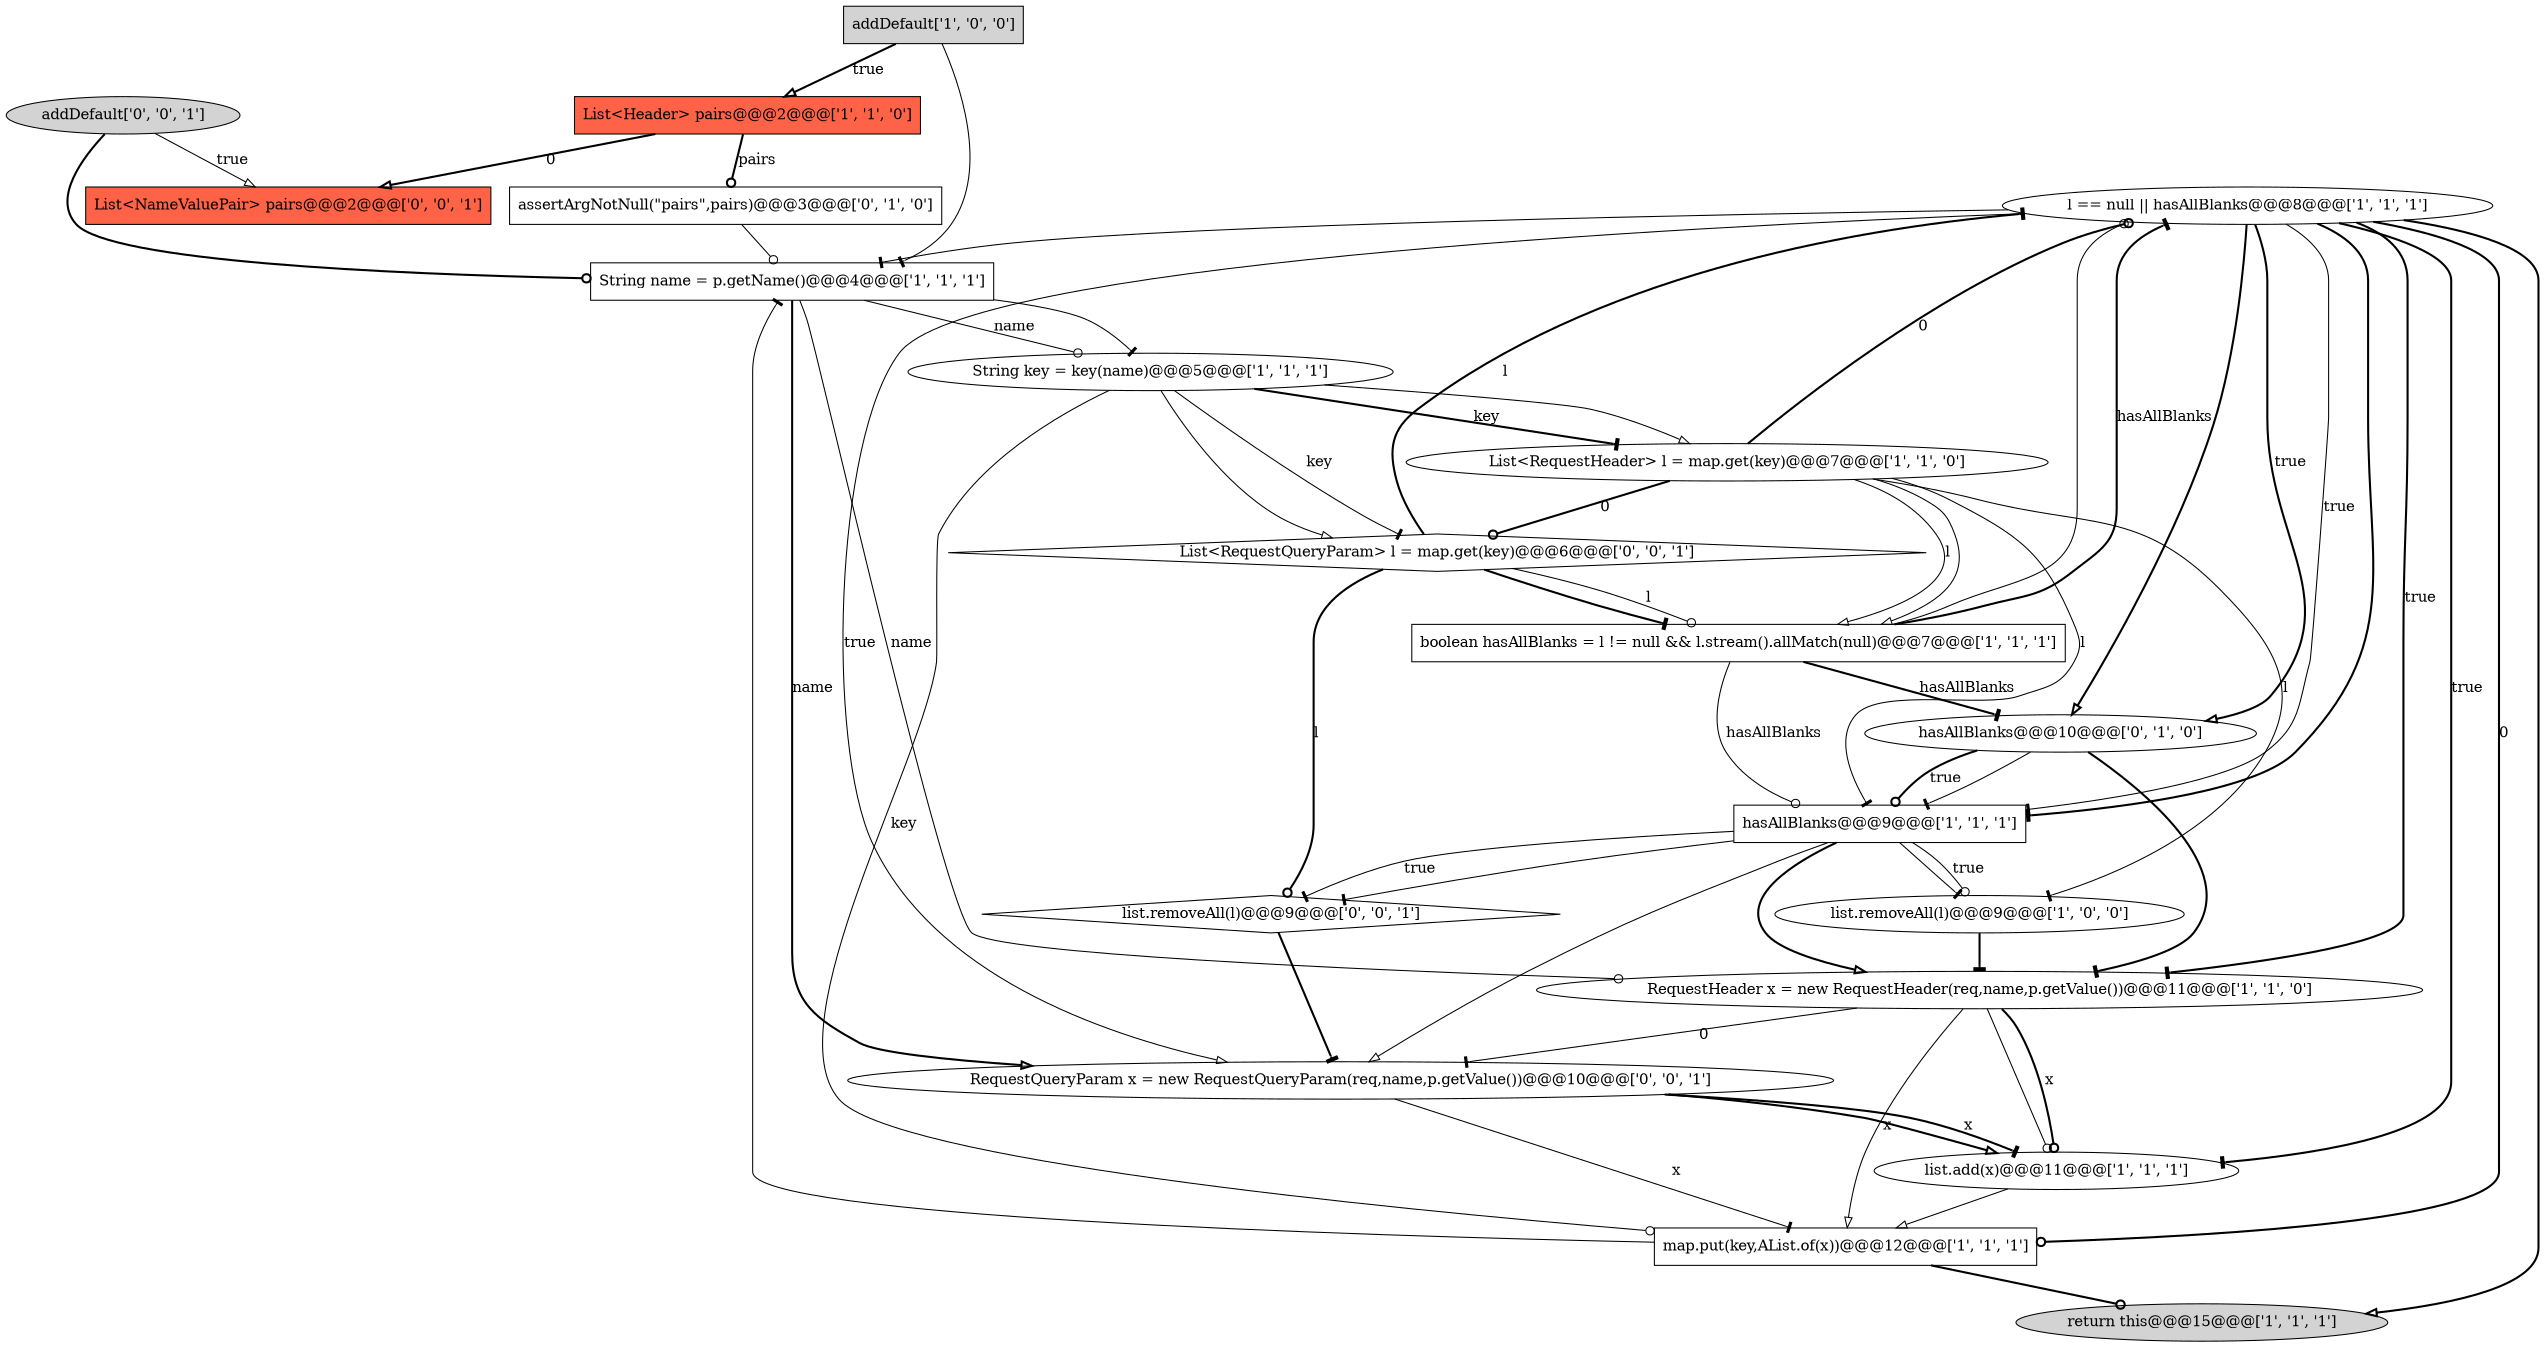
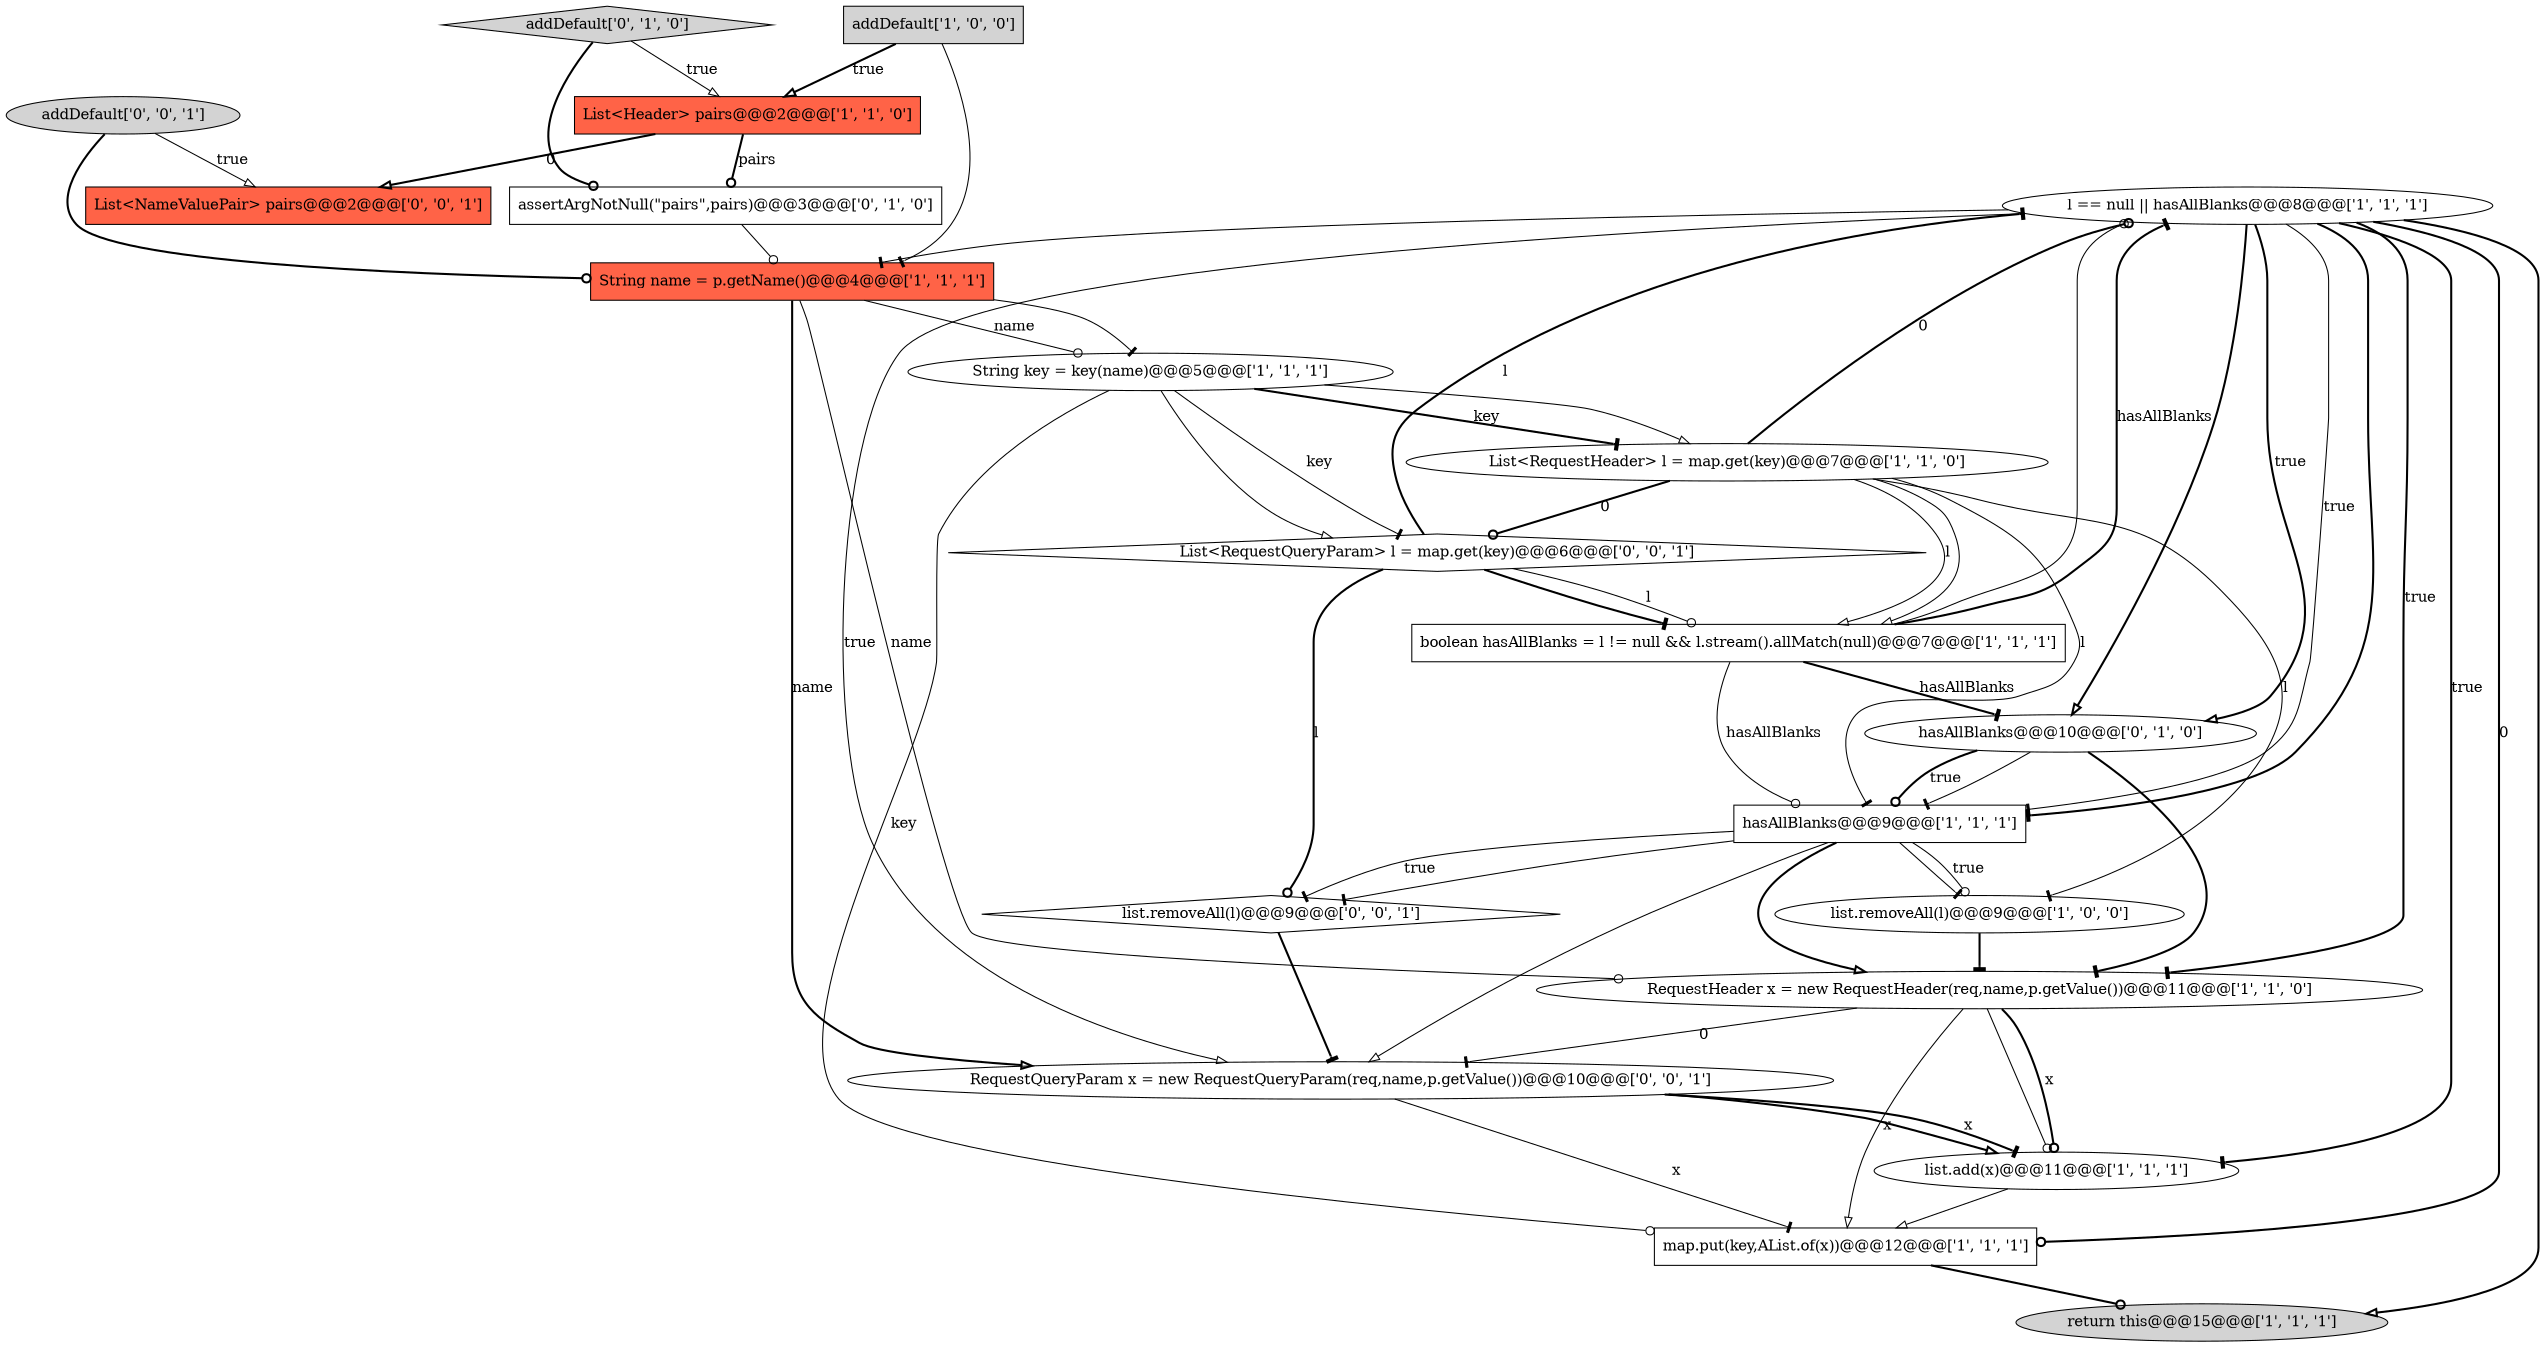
none -> (607, 25)
(792, 282) -> (792, 282)
(769, 1181) -> none
